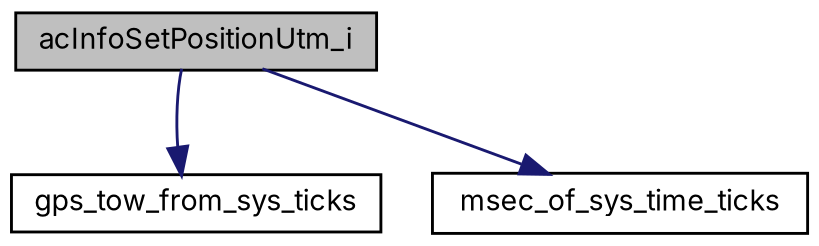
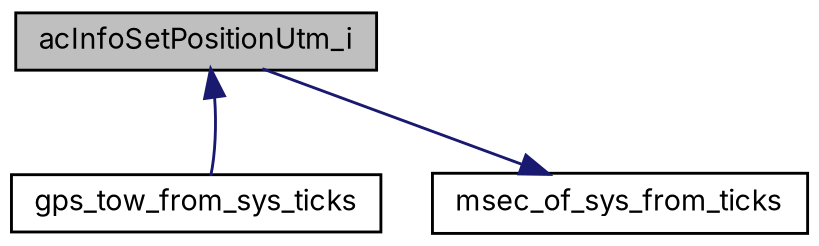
(177, 108) -> (215, 137)
(620, 203) -> (620, 203)
